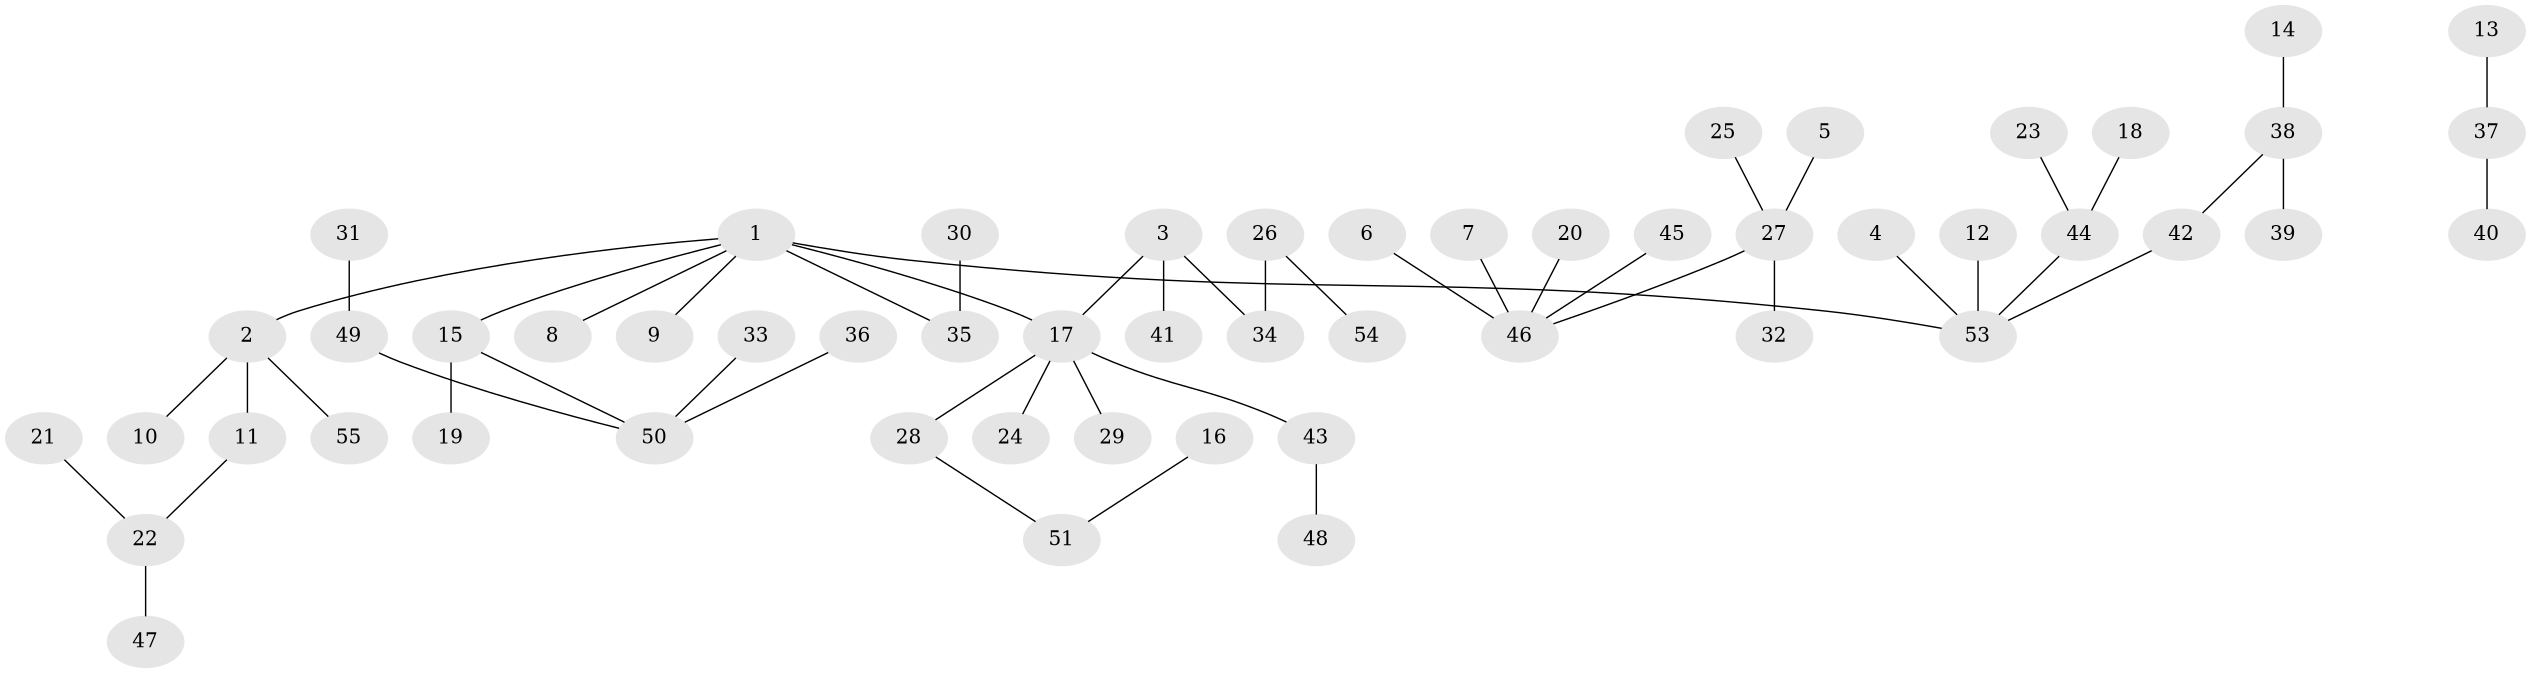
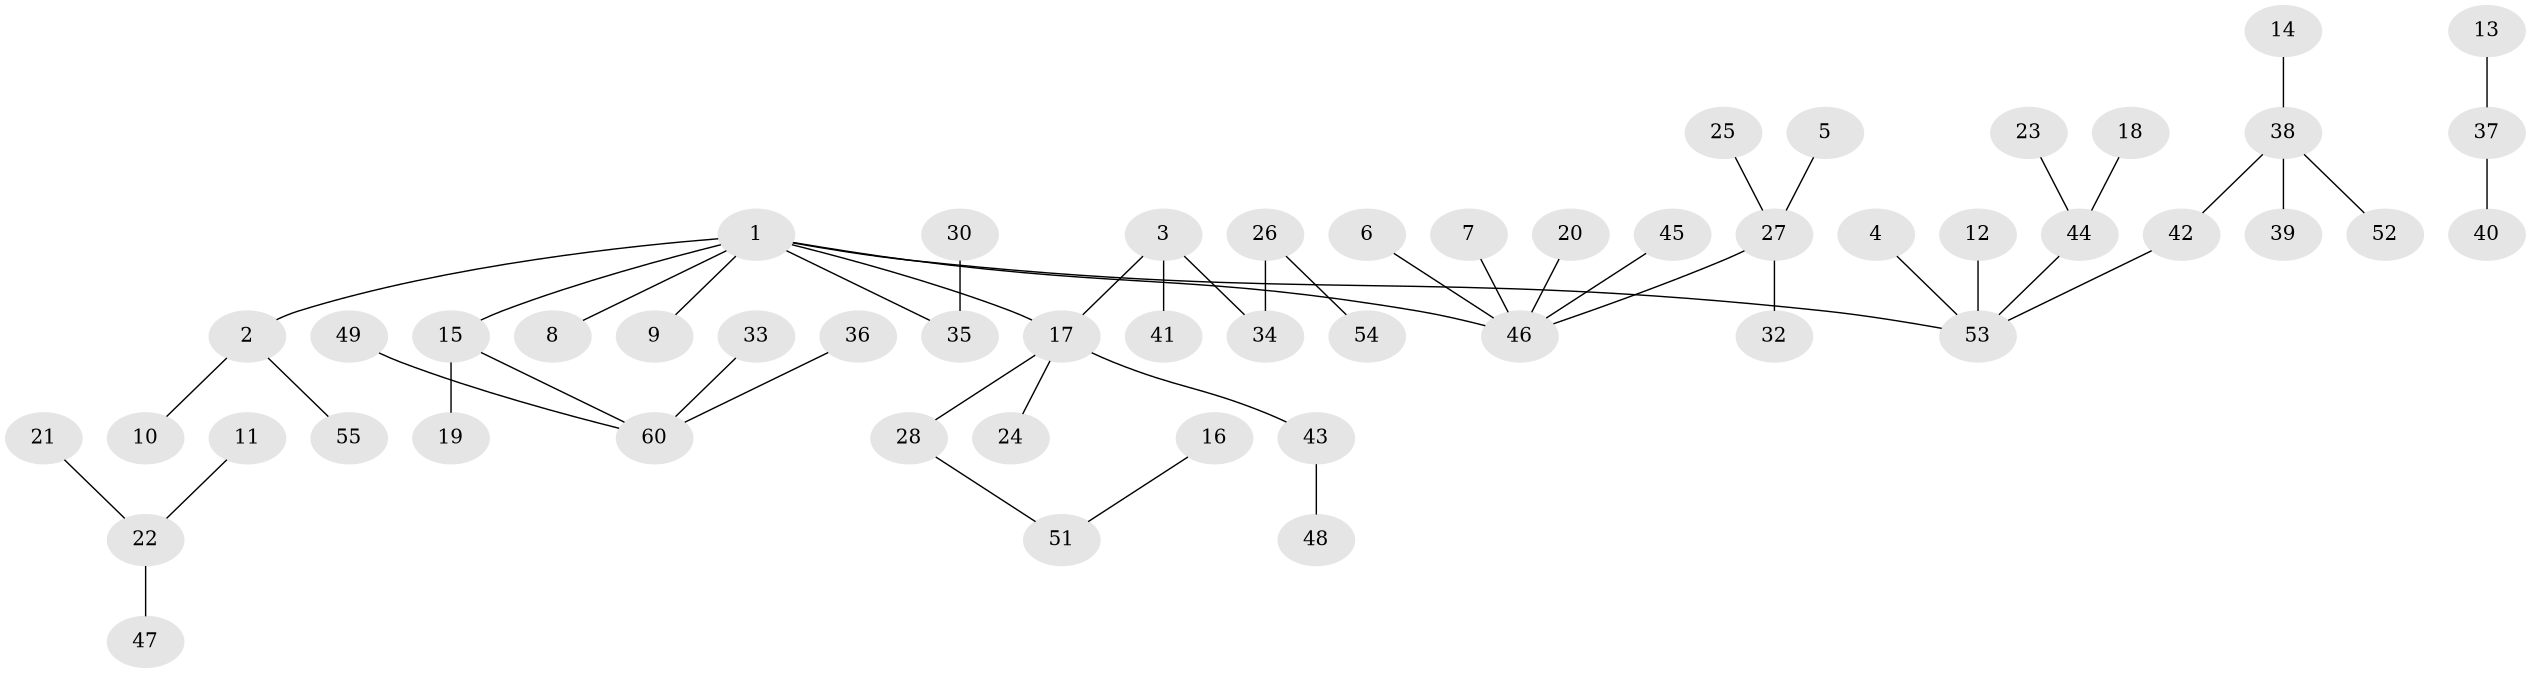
(349, 235) -> none
none -> (2385, 235)
none -> (1296, 294)
(247, 388) -> none
(655, 438) -> (655, 438)
(1113, 438) -> none
